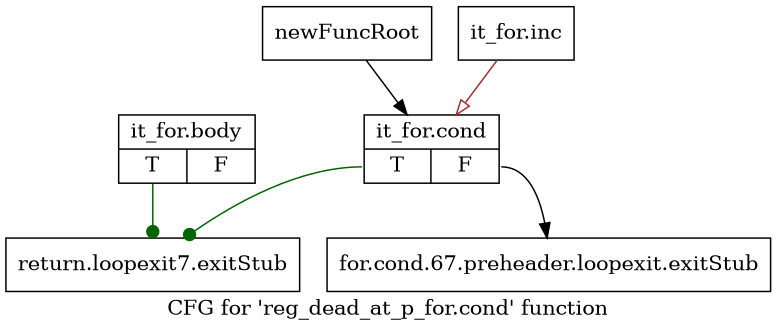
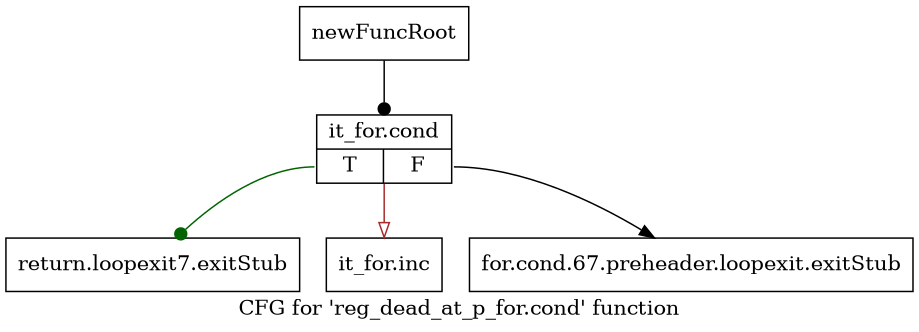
(382, 82) -> (384, 82)
(481, 82) -> (384, 203)
(187, 149) -> none
